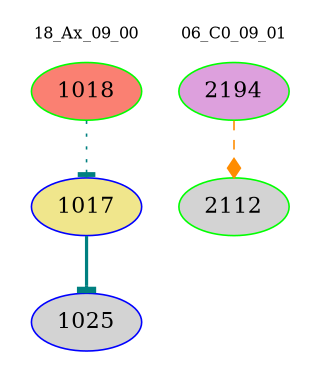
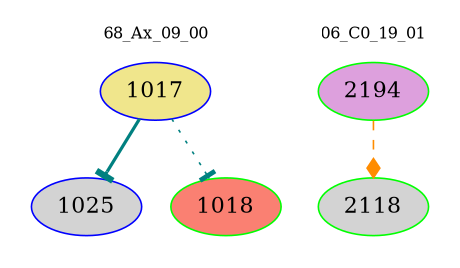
(87, 34) -> (156, 34)
(234, 34) -> (373, 34)
(87, 145) -> (188, 145)
(234, 207) -> (373, 207)
